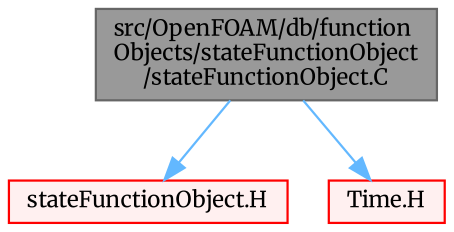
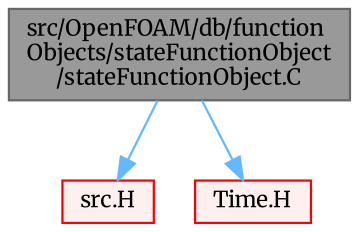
(148, 202) -> (108, 202)
